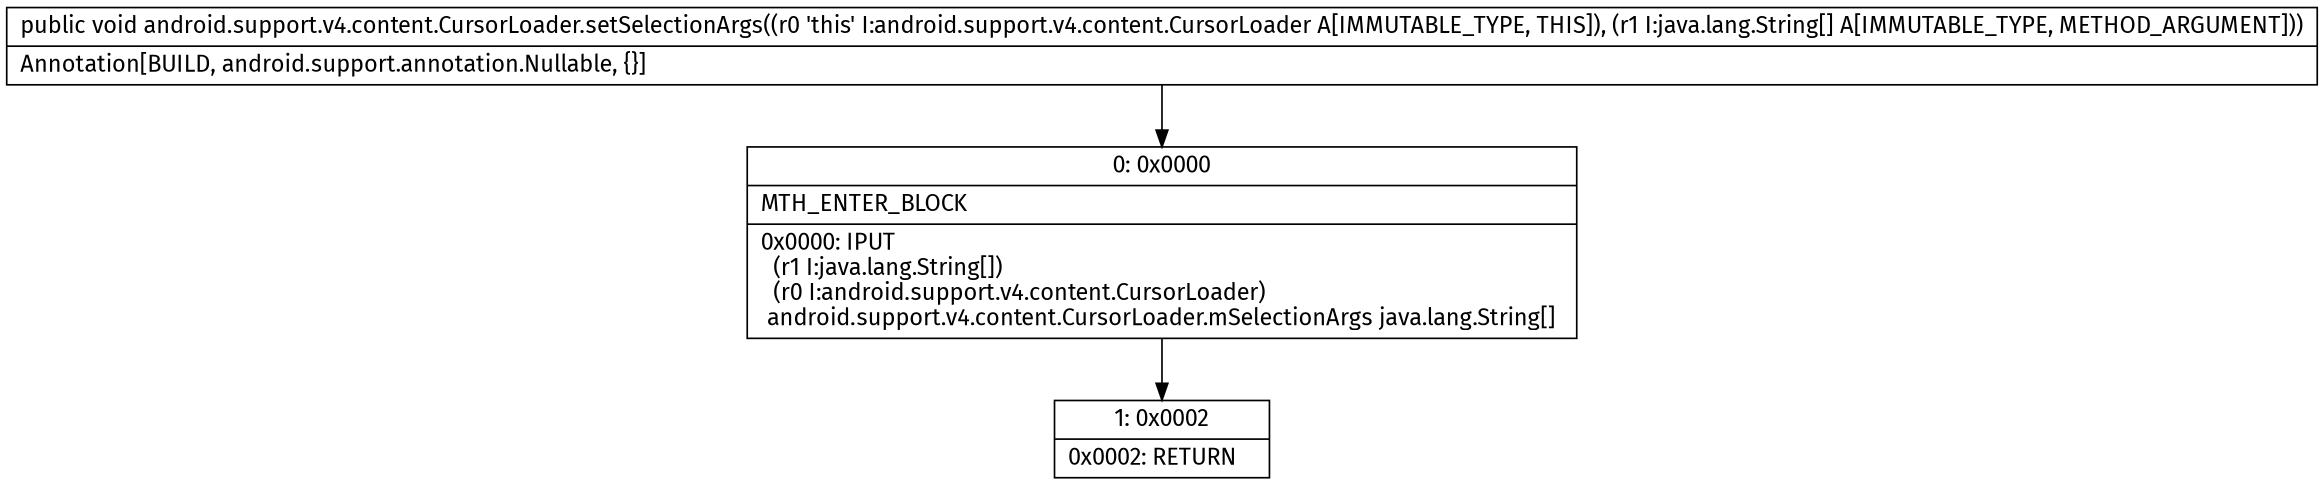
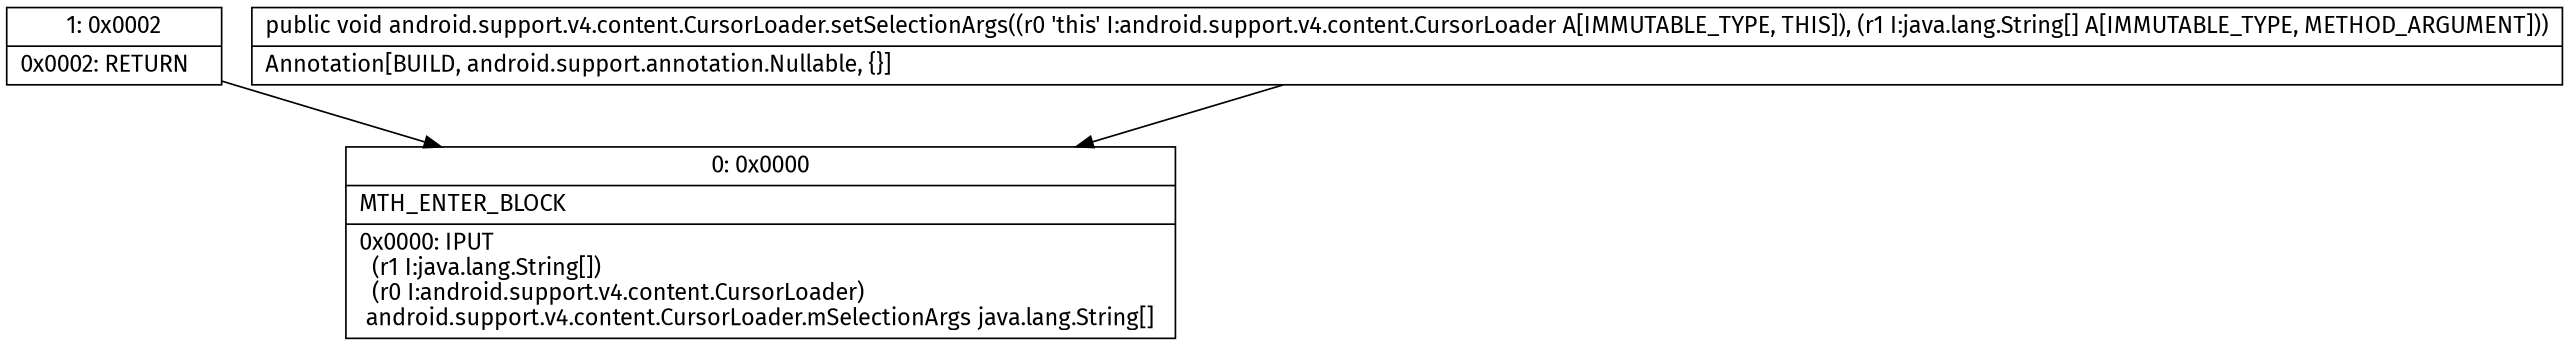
(1162, 361) -> (323, 112)
